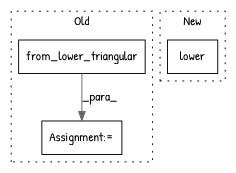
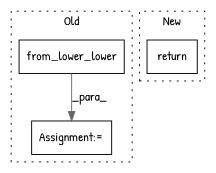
(82, 57) -> (72, 57)
(193, 57) -> (172, 57)
